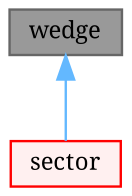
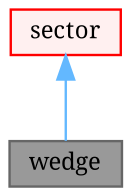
(66, 110) -> (66, 110)
